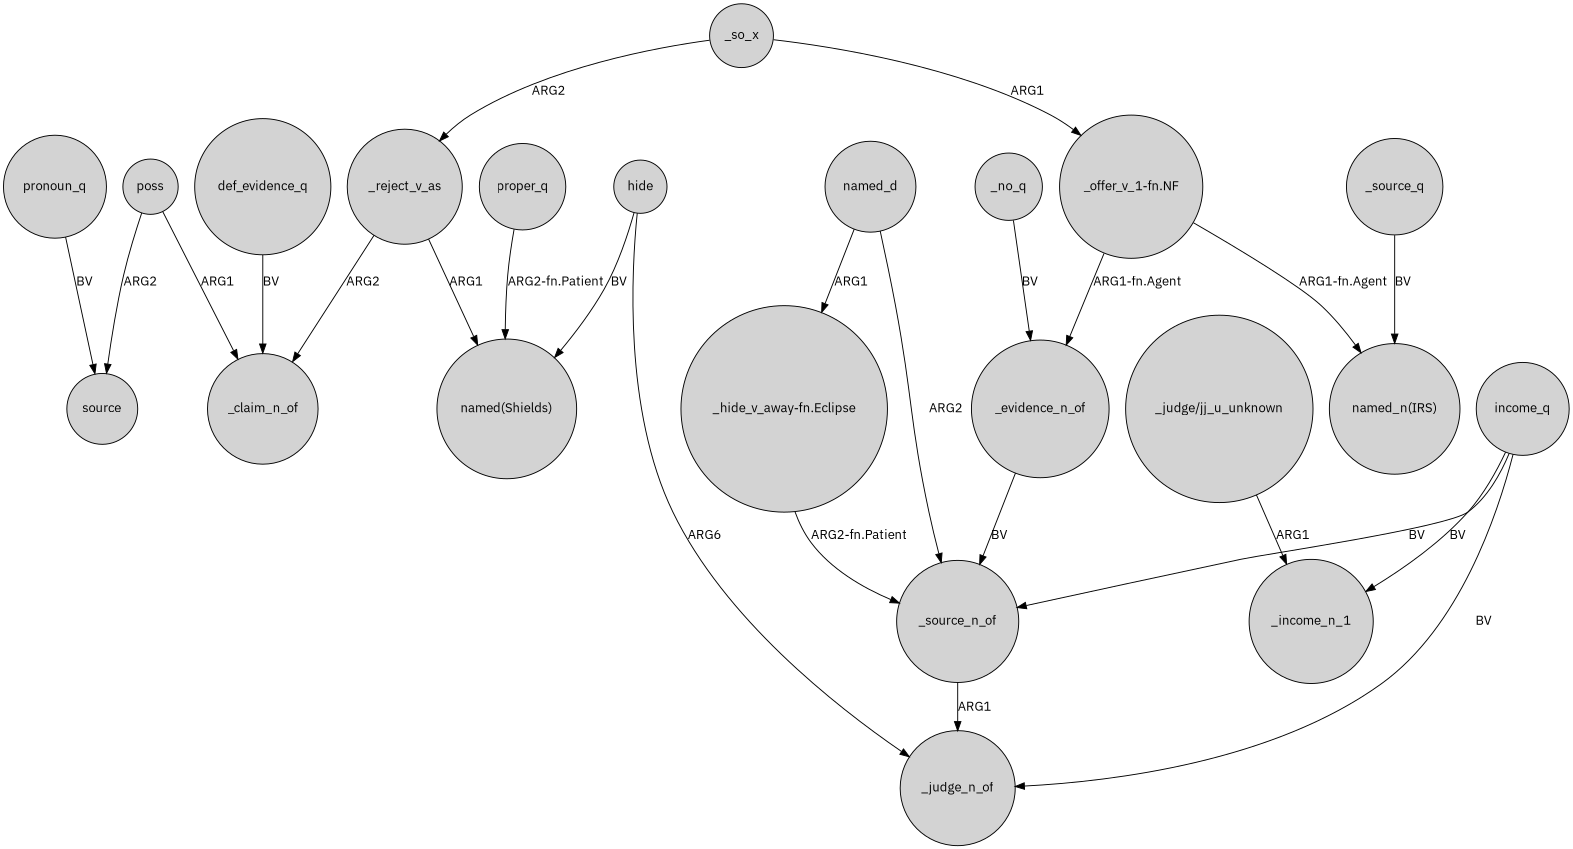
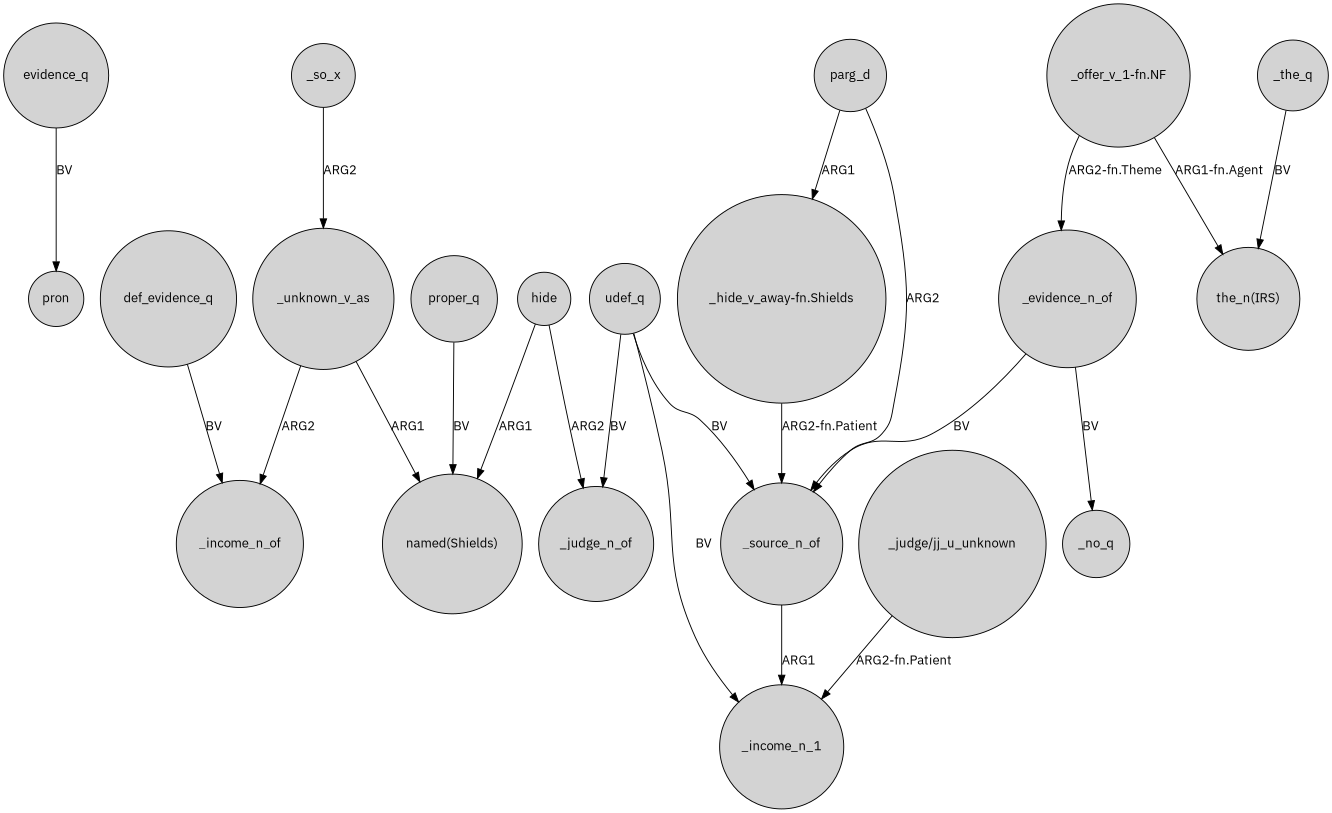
(928, 69) -> none
(55, 187) -> (56, 75)
(151, 187) -> none
(405, 187) -> (323, 299)
(870, 187) -> (850, 75)
(1395, 187) -> (1293, 75)
(1021, 276) -> (1083, 434)
(556, 282) -> (462, 427)
(619, 282) -> (516, 427)
(1138, 282) -> (1115, 171)
(102, 409) -> (56, 299)
(263, 409) -> (240, 544)
(784, 409) -> (782, 299)
(1395, 409) -> (1248, 299)
(1523, 409) -> (625, 299)
(705, 536) -> (588, 427)
(1293, 536) -> (904, 661)
(958, 702) -> (782, 640)
